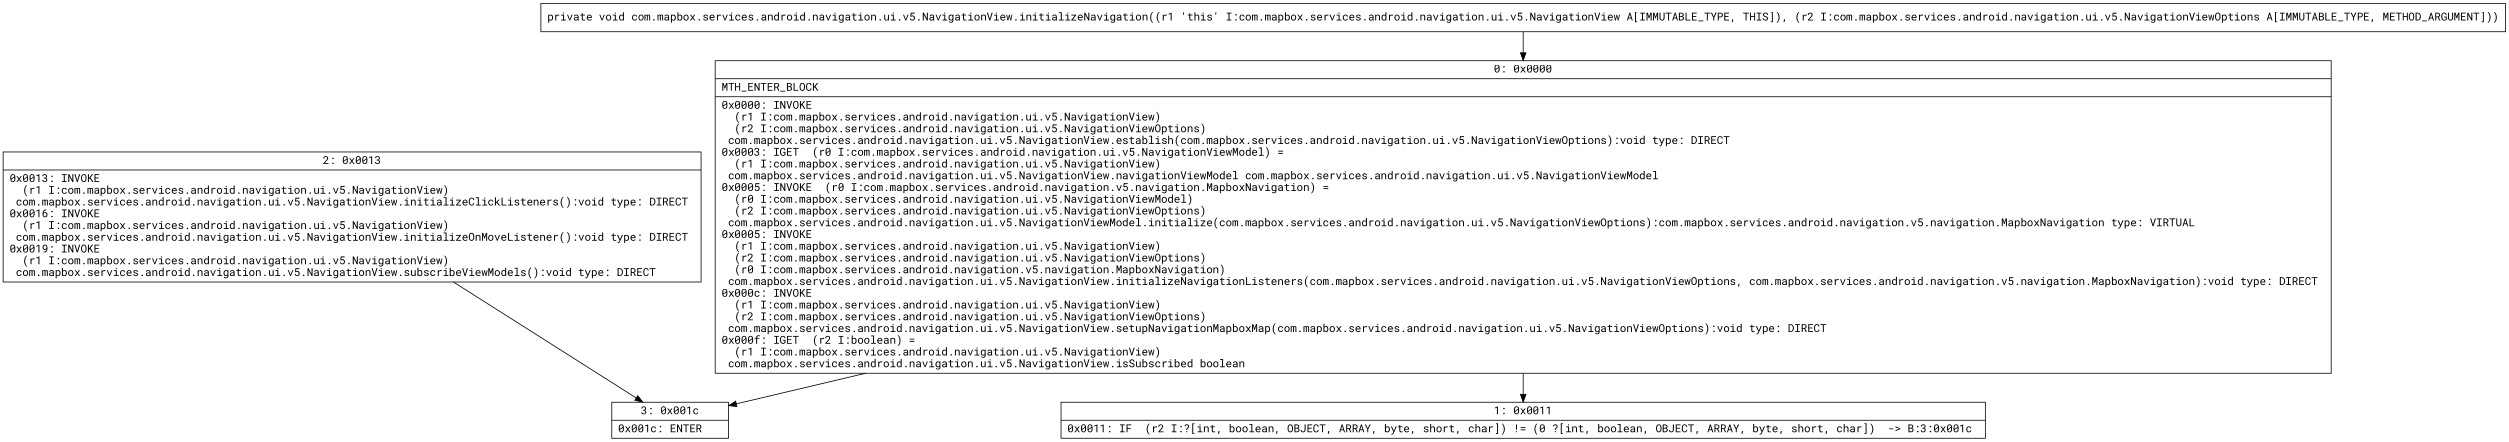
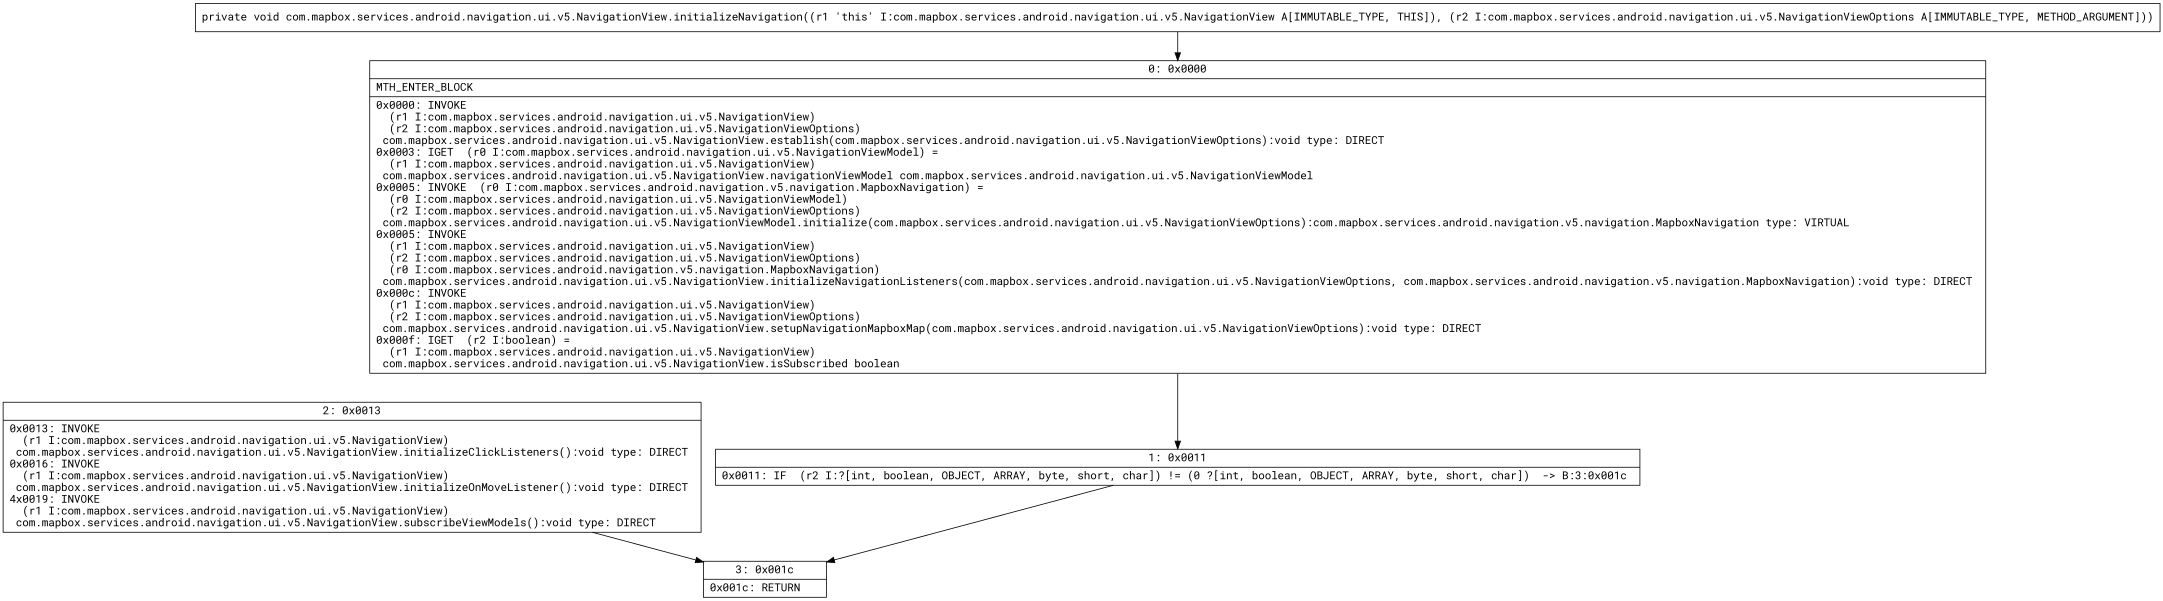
(61, 249) -> (61, 499)
(801, 389) -> (974, 523)
(670, 429) -> (765, 588)
